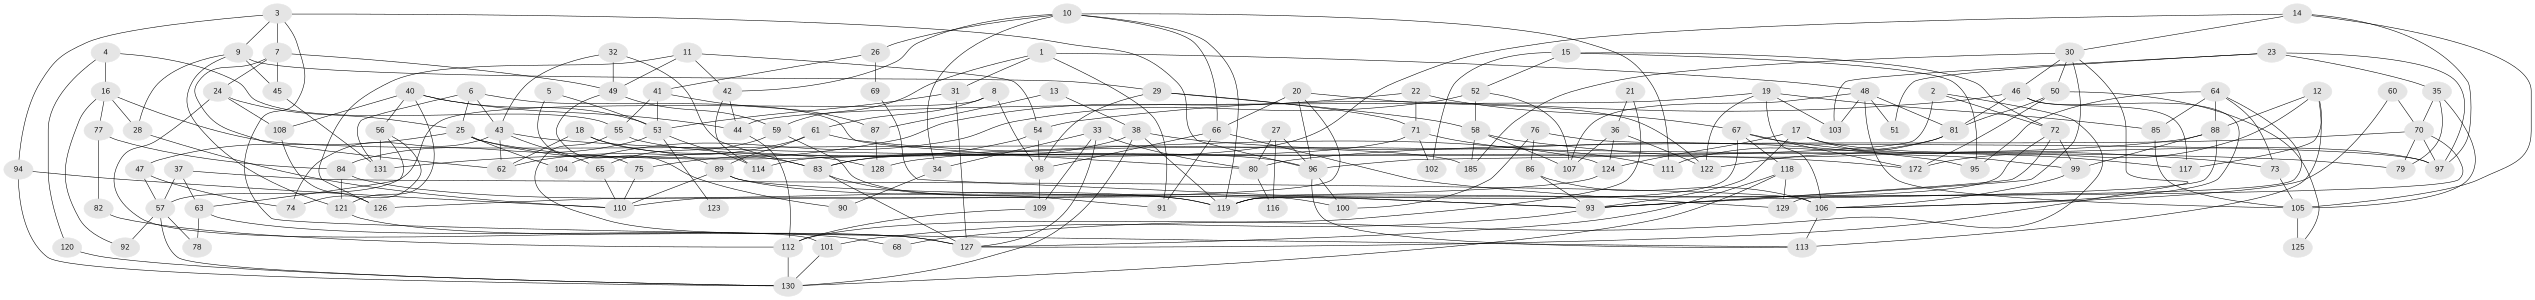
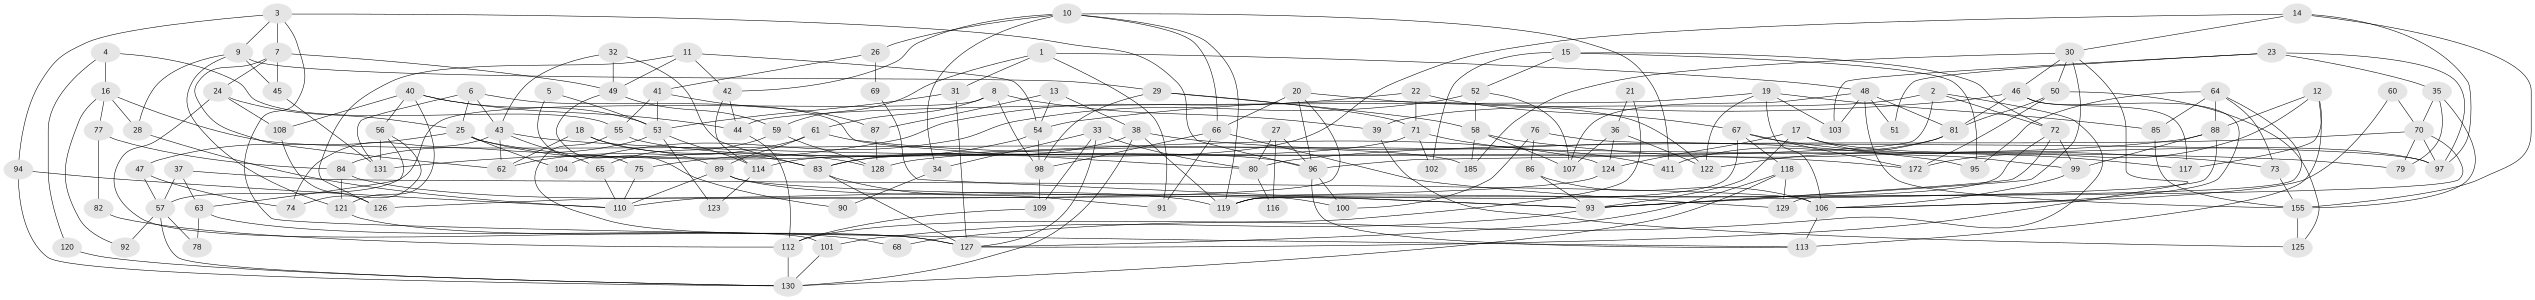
none -> (1046, 111)
none -> (1377, 131)
(1668, 170) -> (1668, 170)
none -> (739, 187)
(992, 196) -> (827, 151)
(2298, 209) -> (2298, 209)
